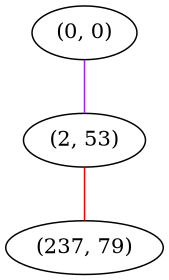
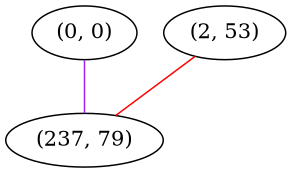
(84, 87) -> (84, 87)
